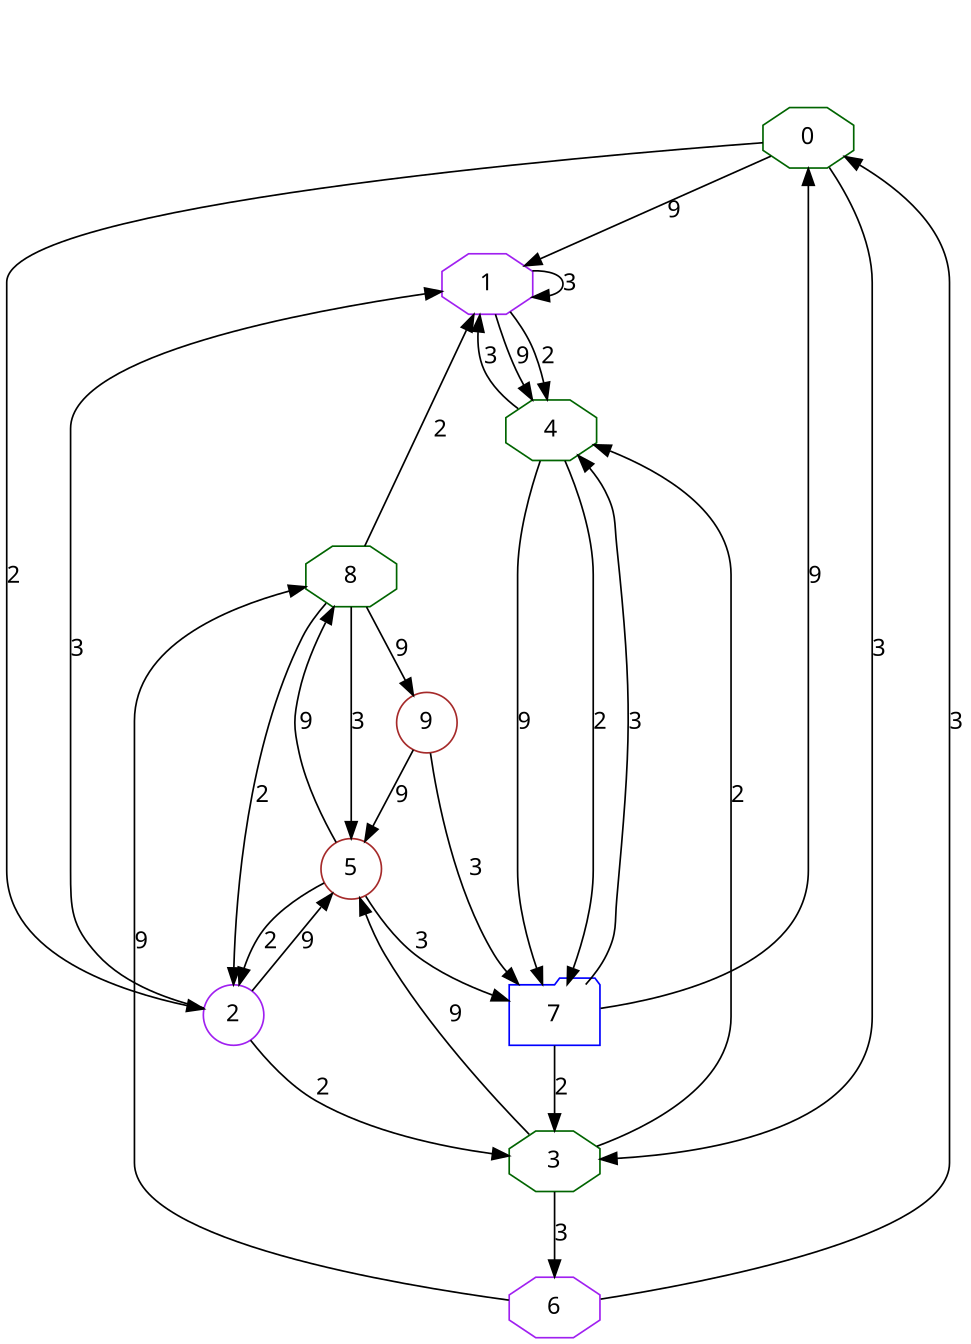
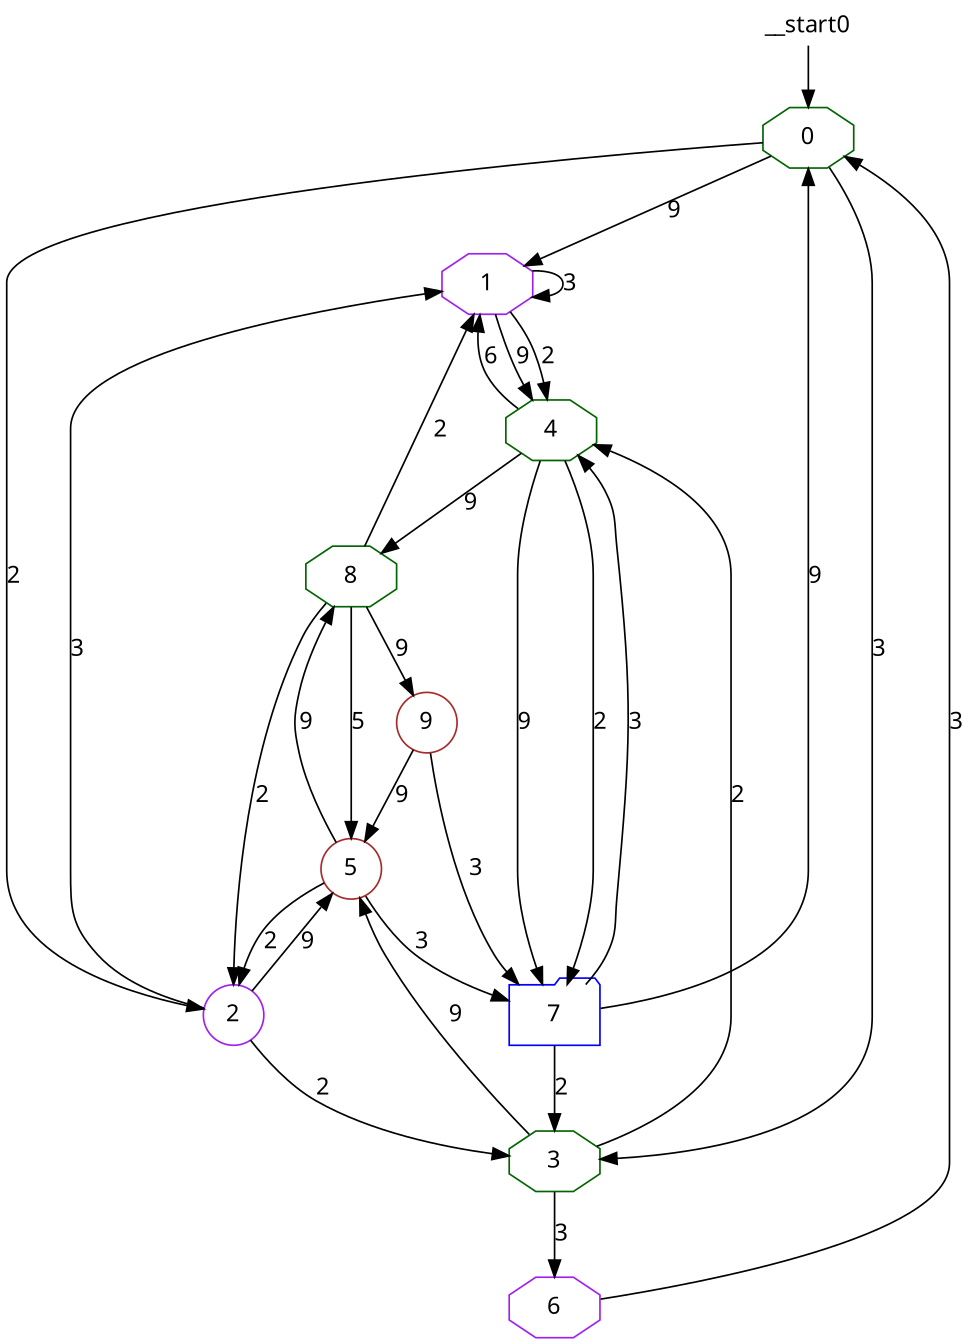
none -> (808, 26)
(492, 357) -> (492, 357)
(359, 723) -> (359, 723)
(134, 1040) -> (458, 498)
